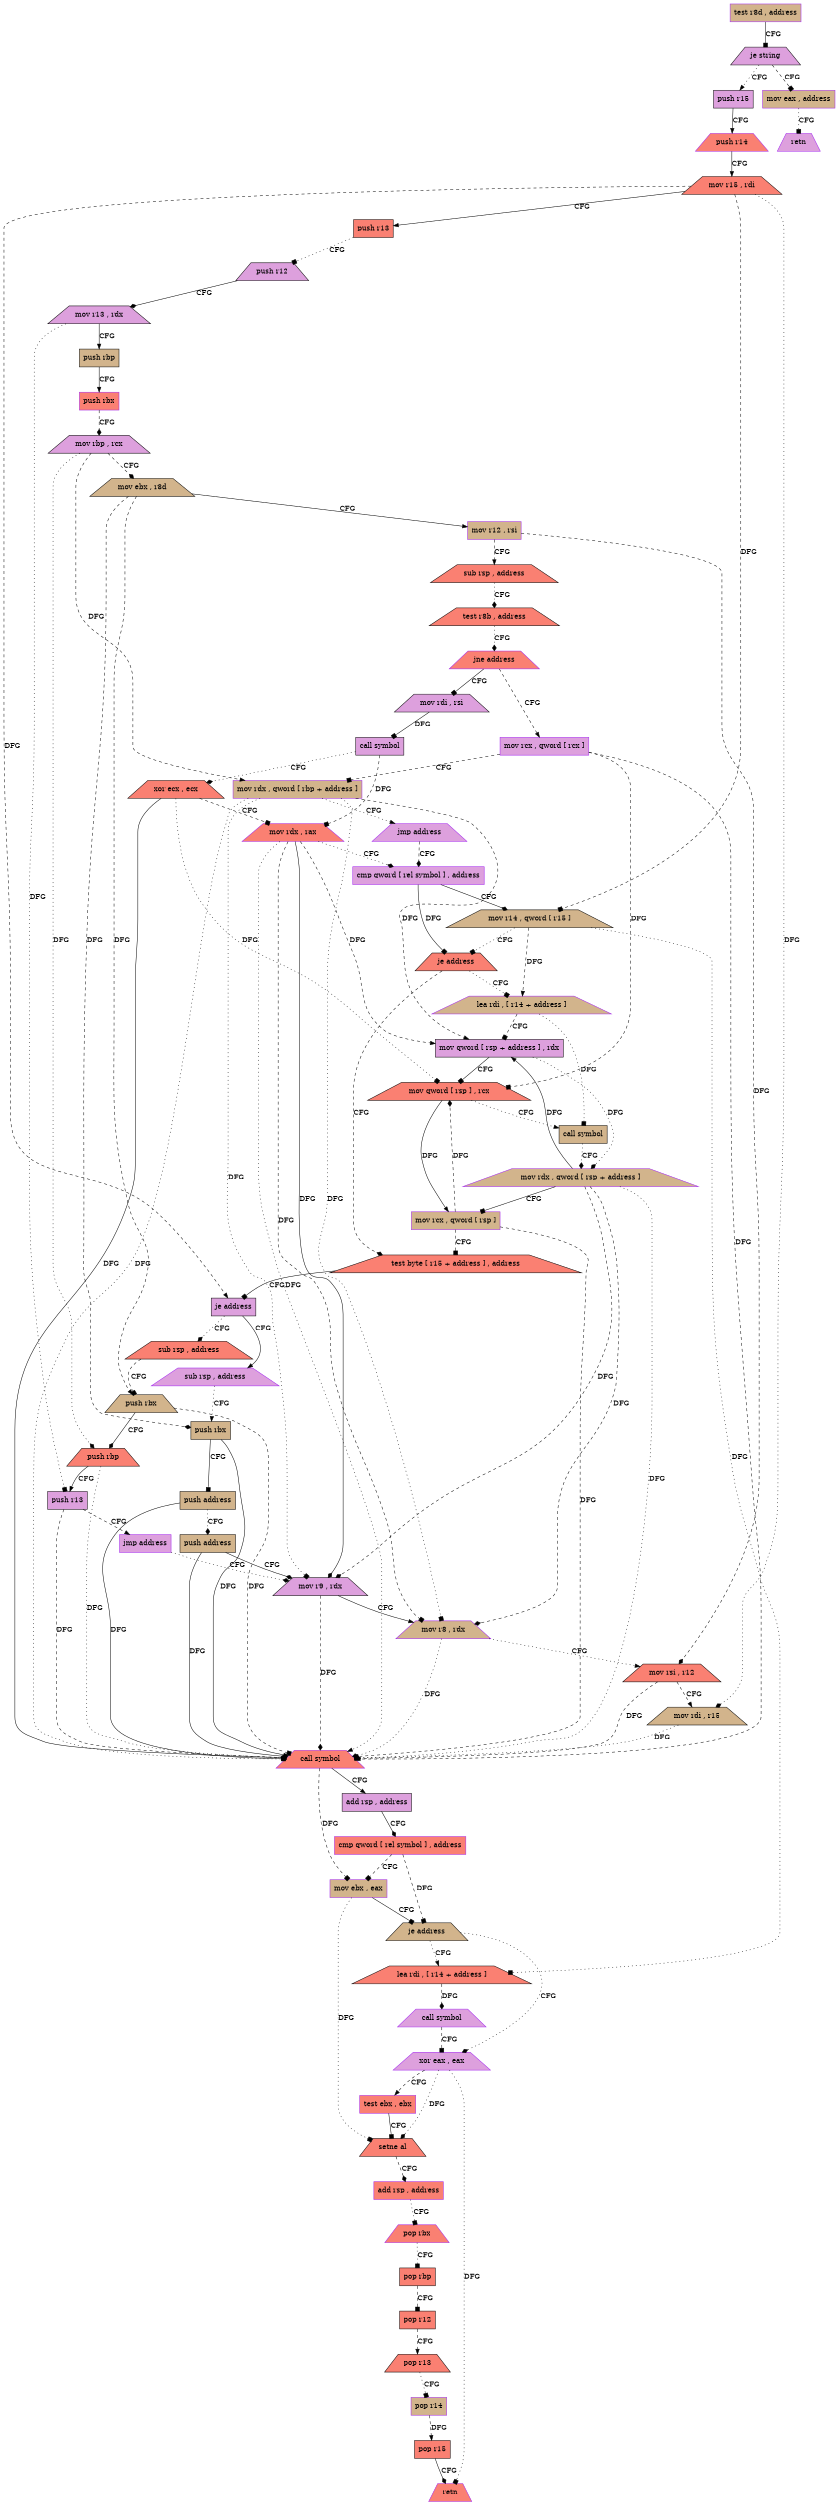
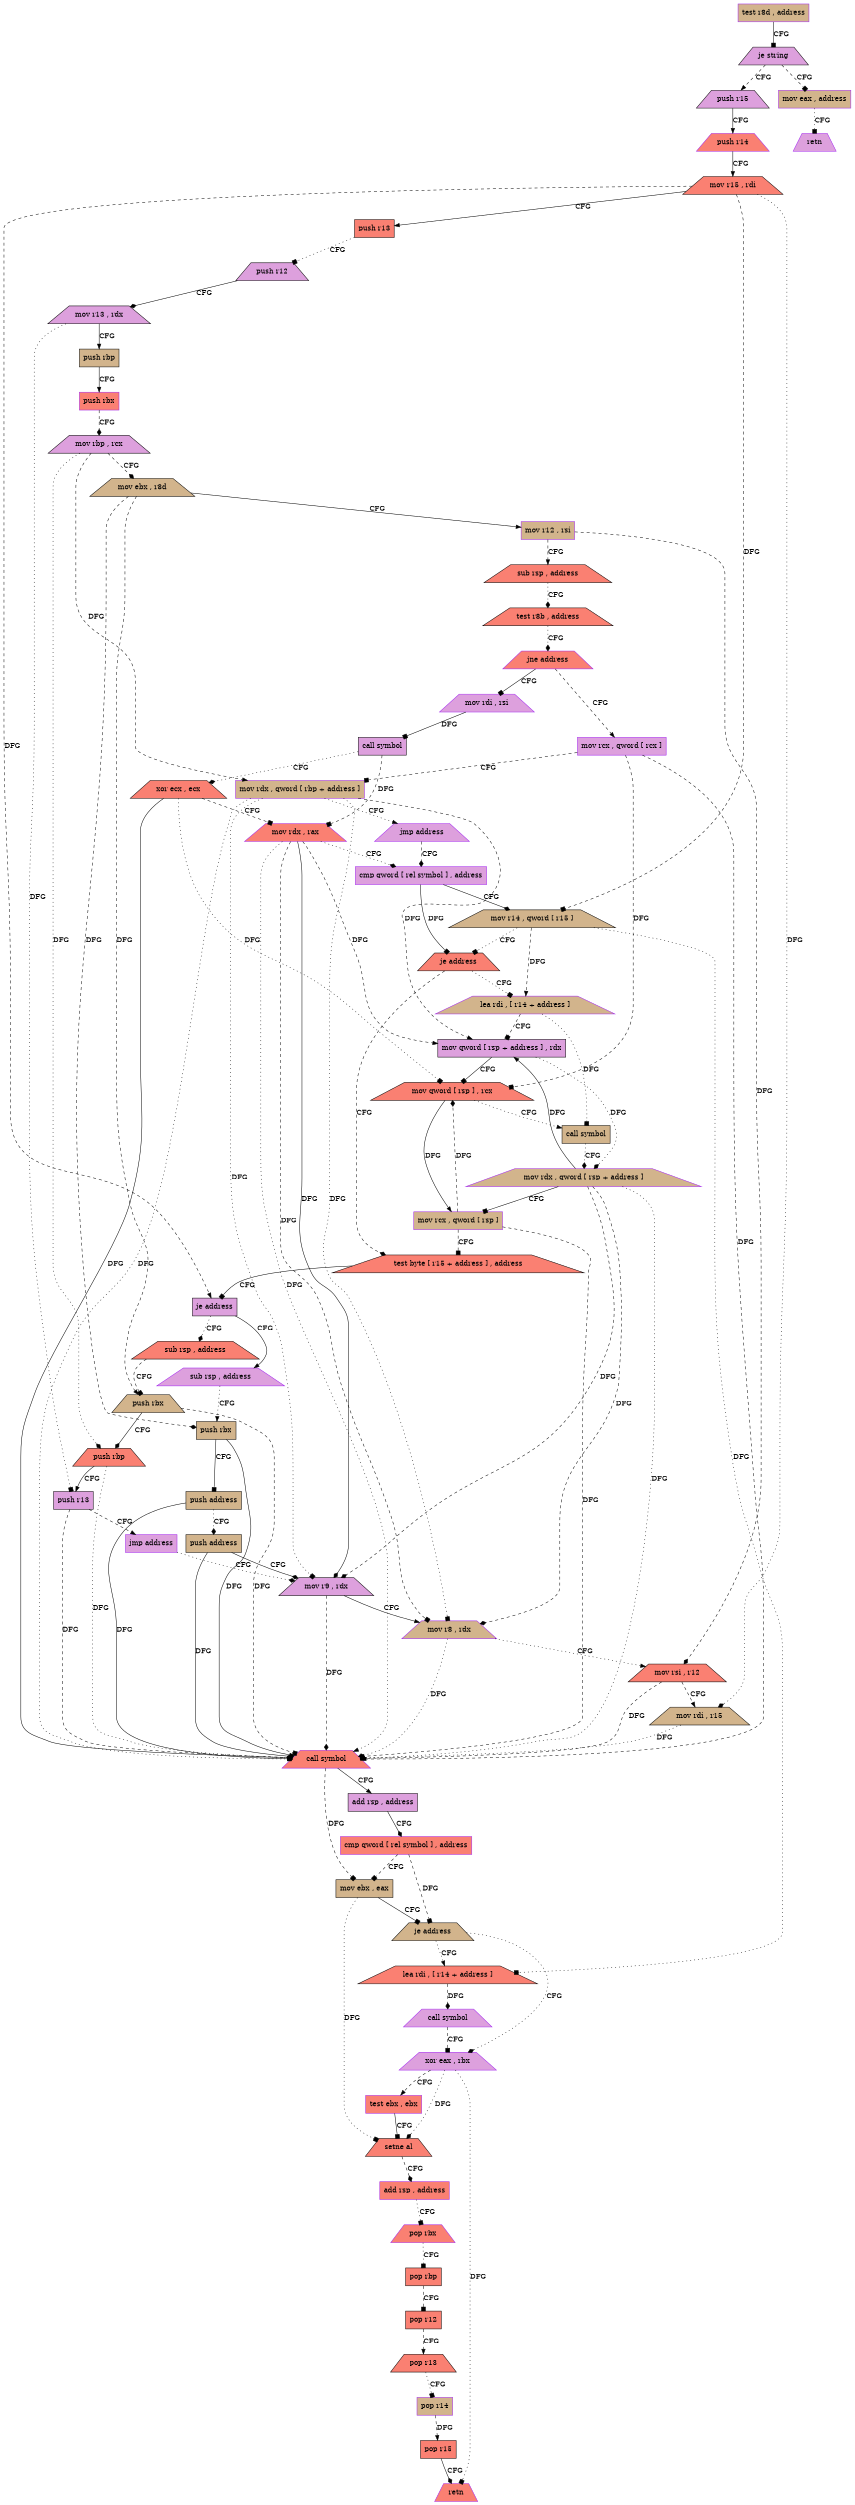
(751, 76) -> (755, 76)
(733, 99) -> (733, 99)
(442, 703) -> (487, 703)
(358, 1889) -> (364, 1889)
(442, 2061) -> (448, 2061)
